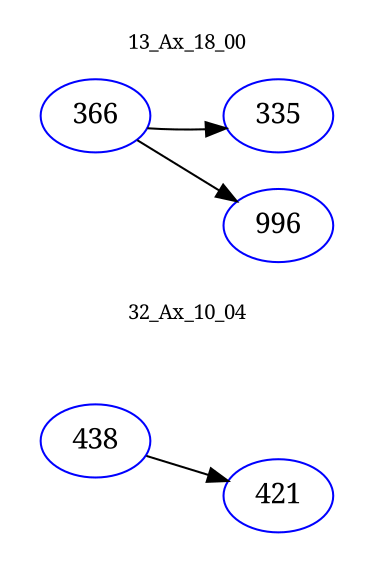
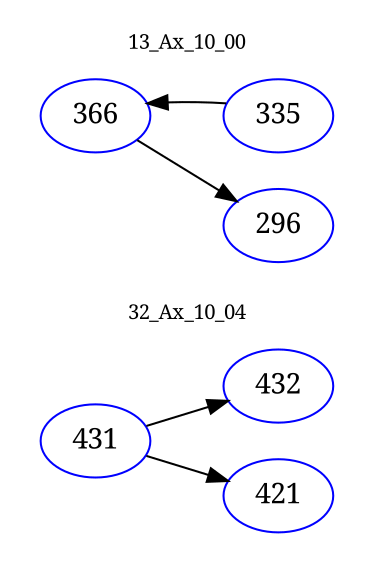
(187, 44) -> (187, 44)
(176, 129) -> (197, 102)
(278, 226) -> (278, 226)
none -> (278, 386)
(96, 441) -> (96, 441)
